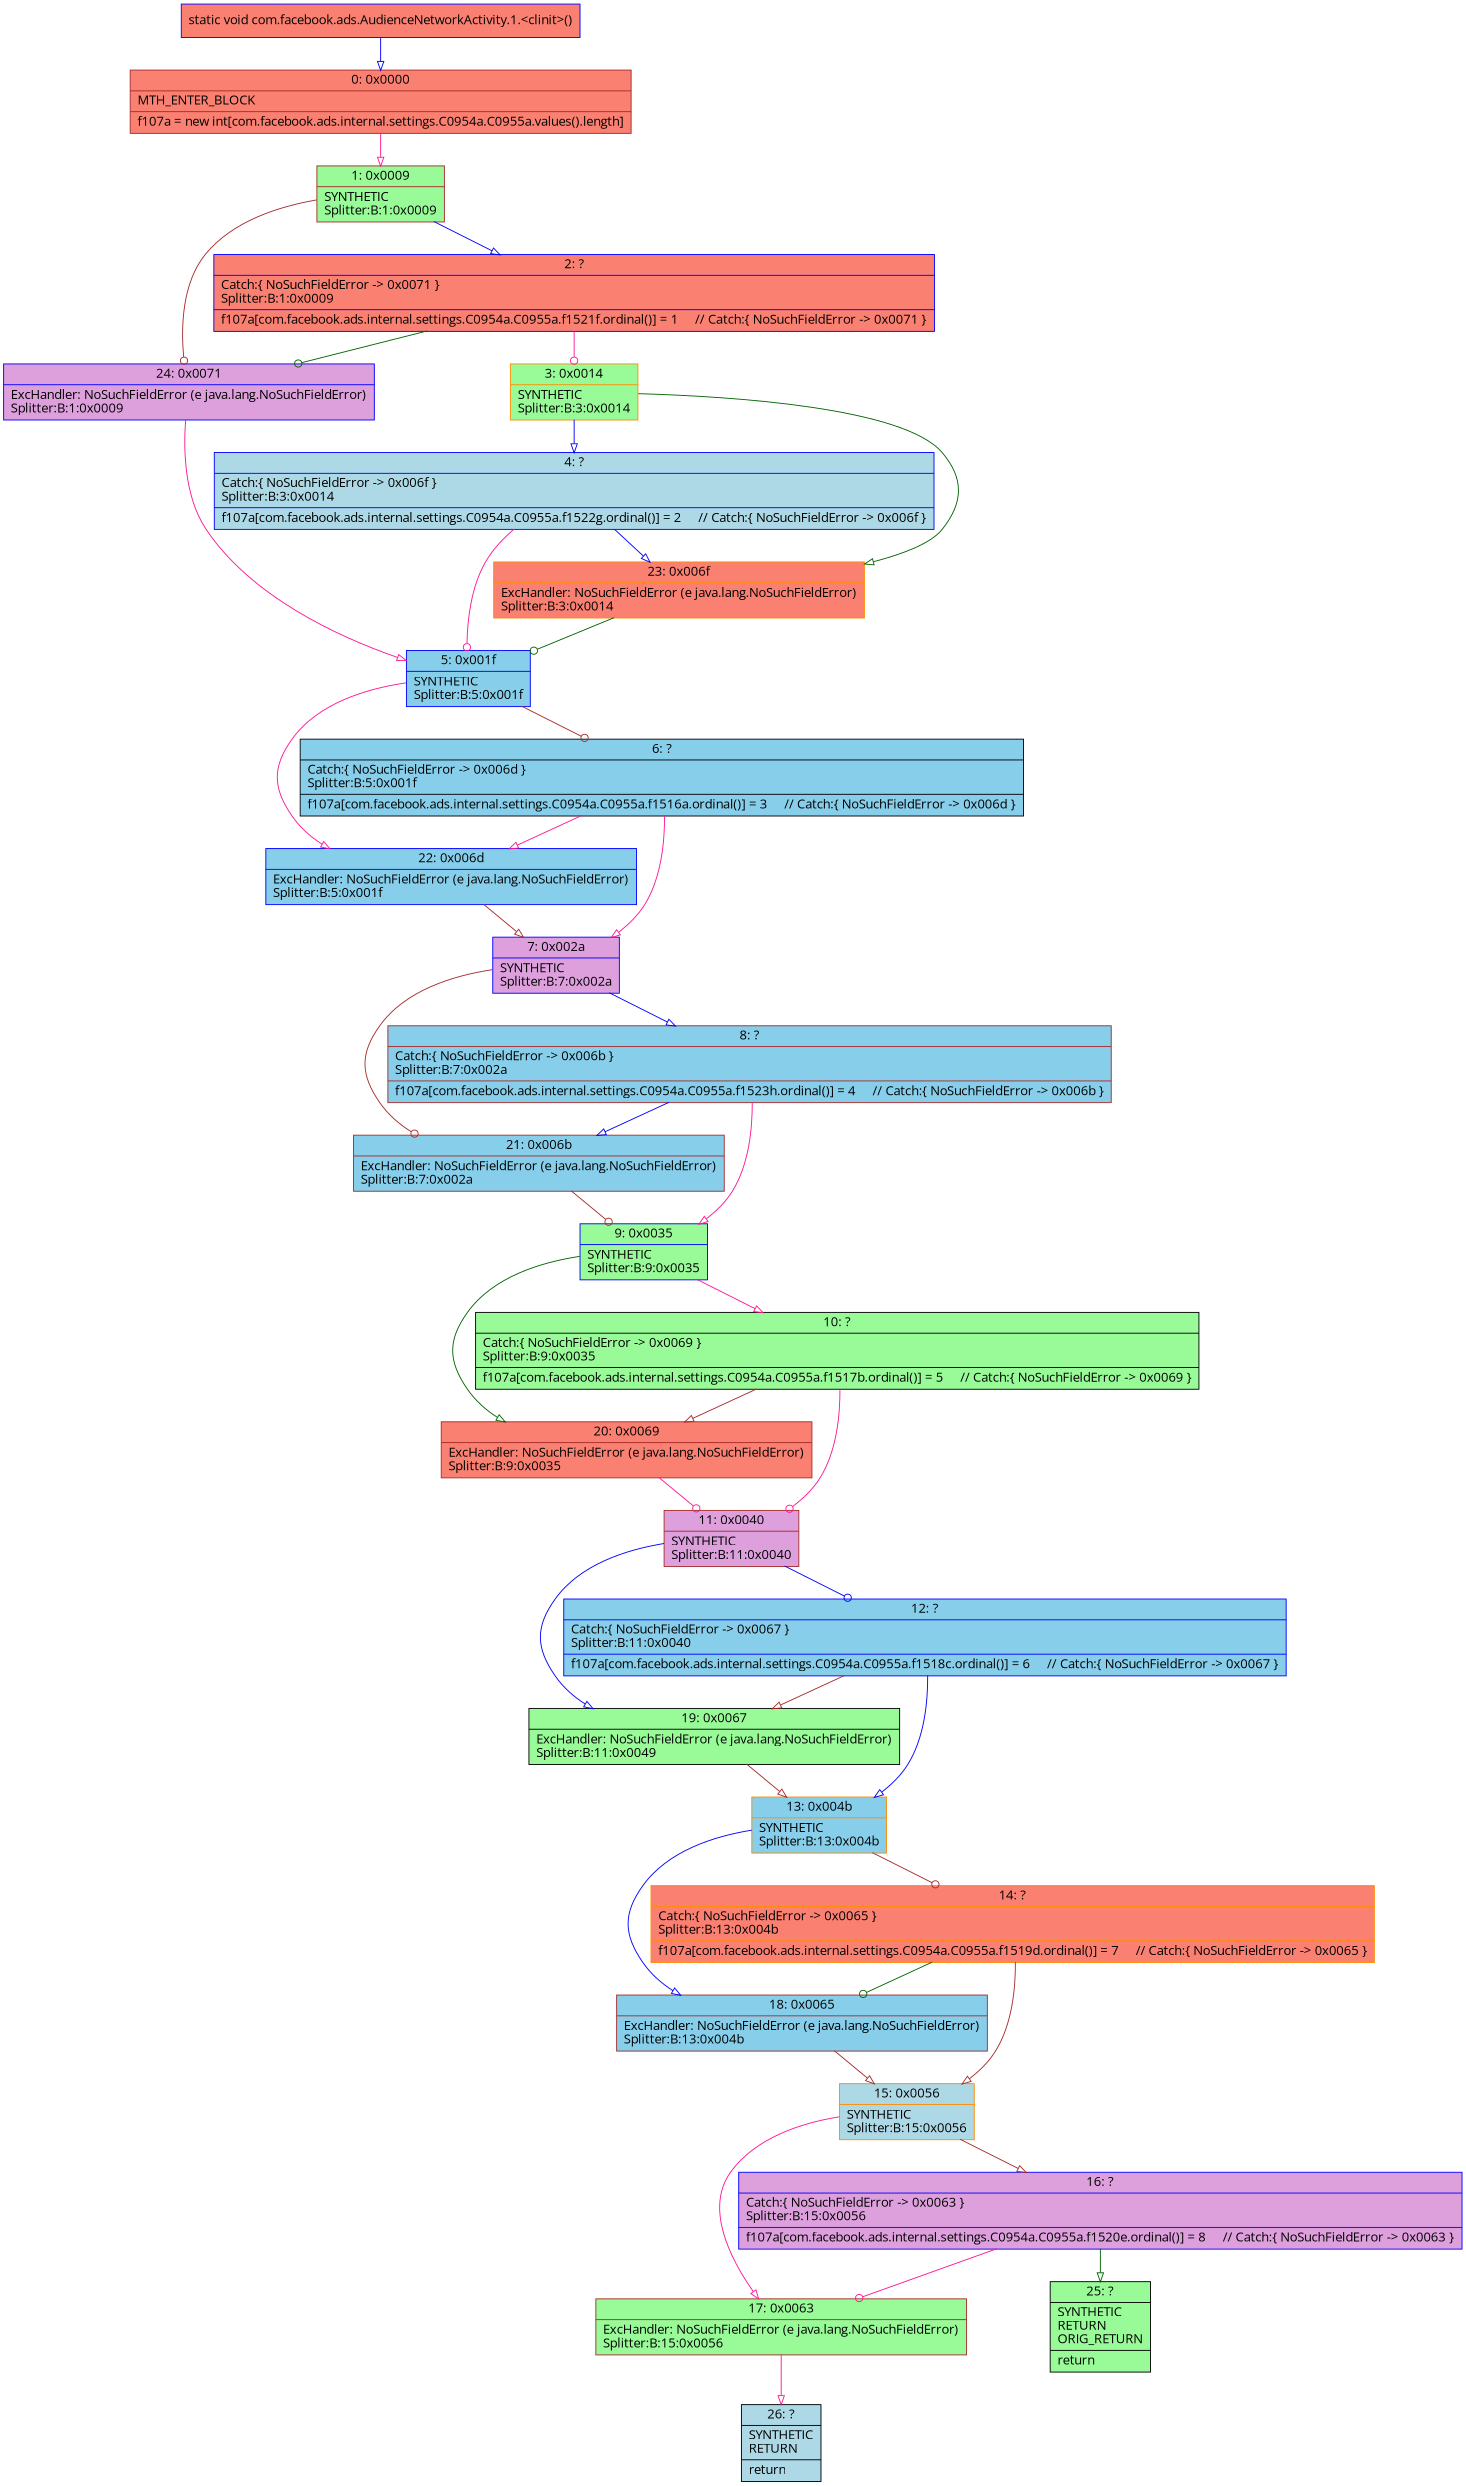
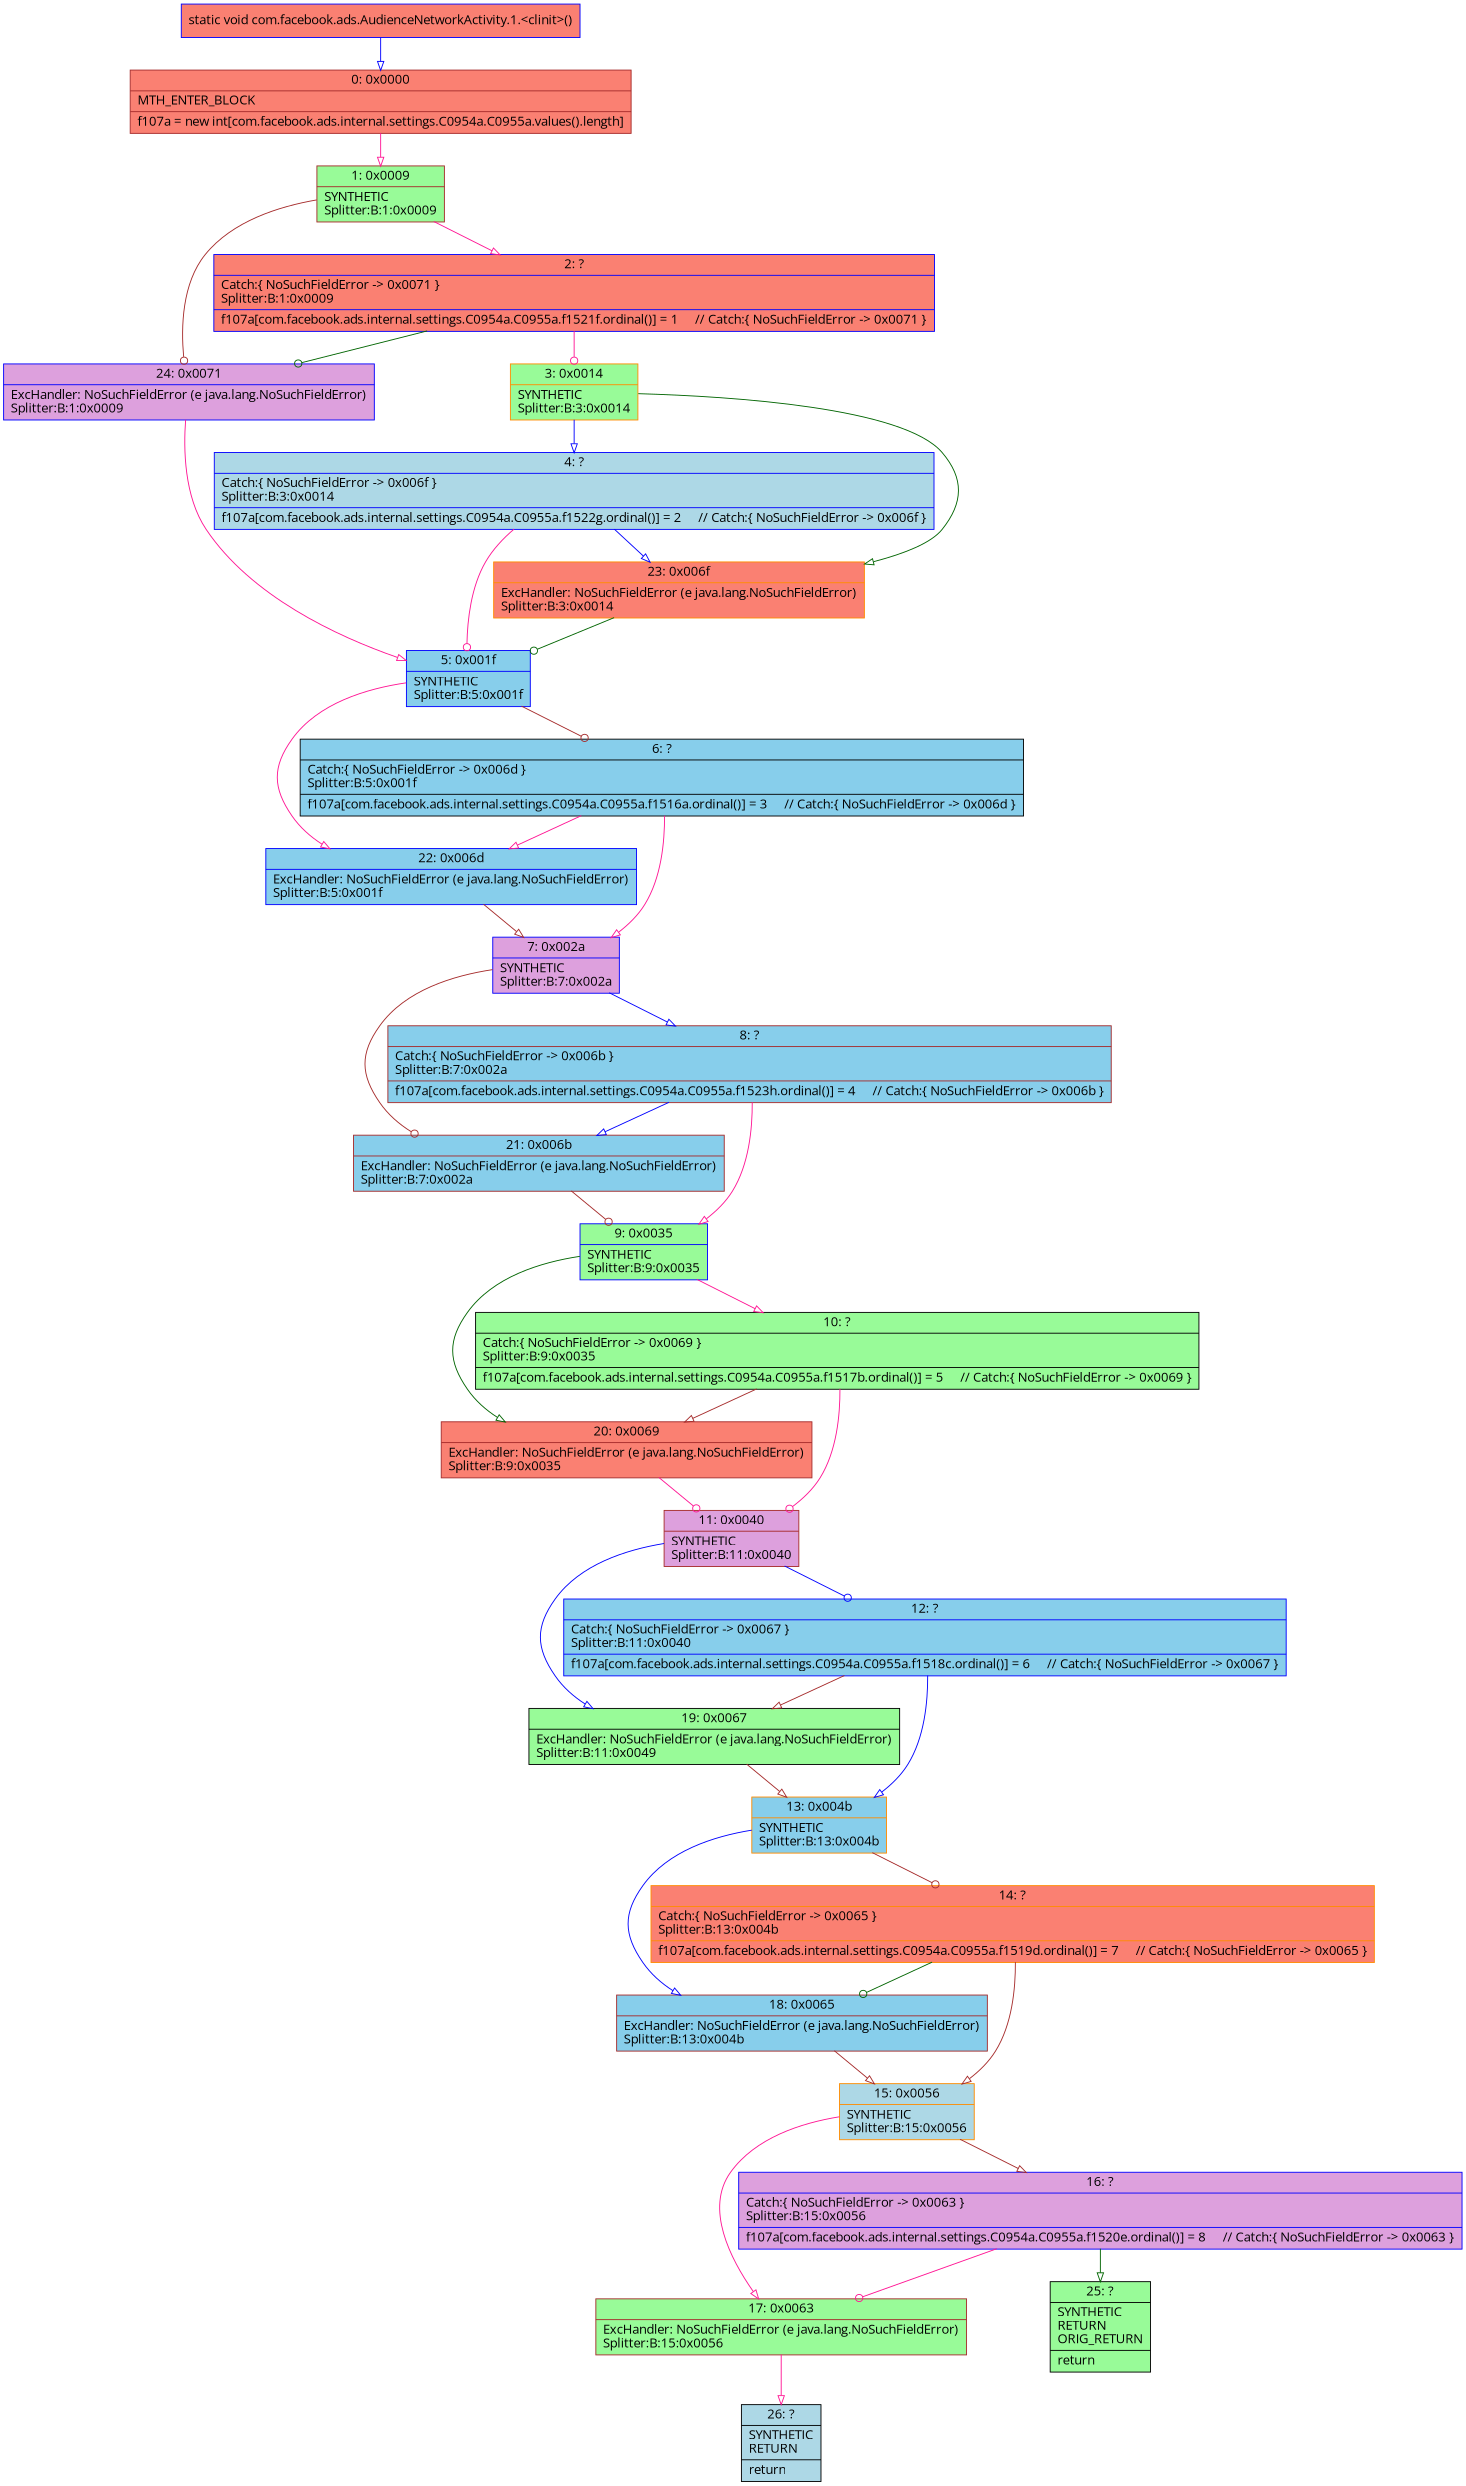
(463, 236) -> (463, 236)
